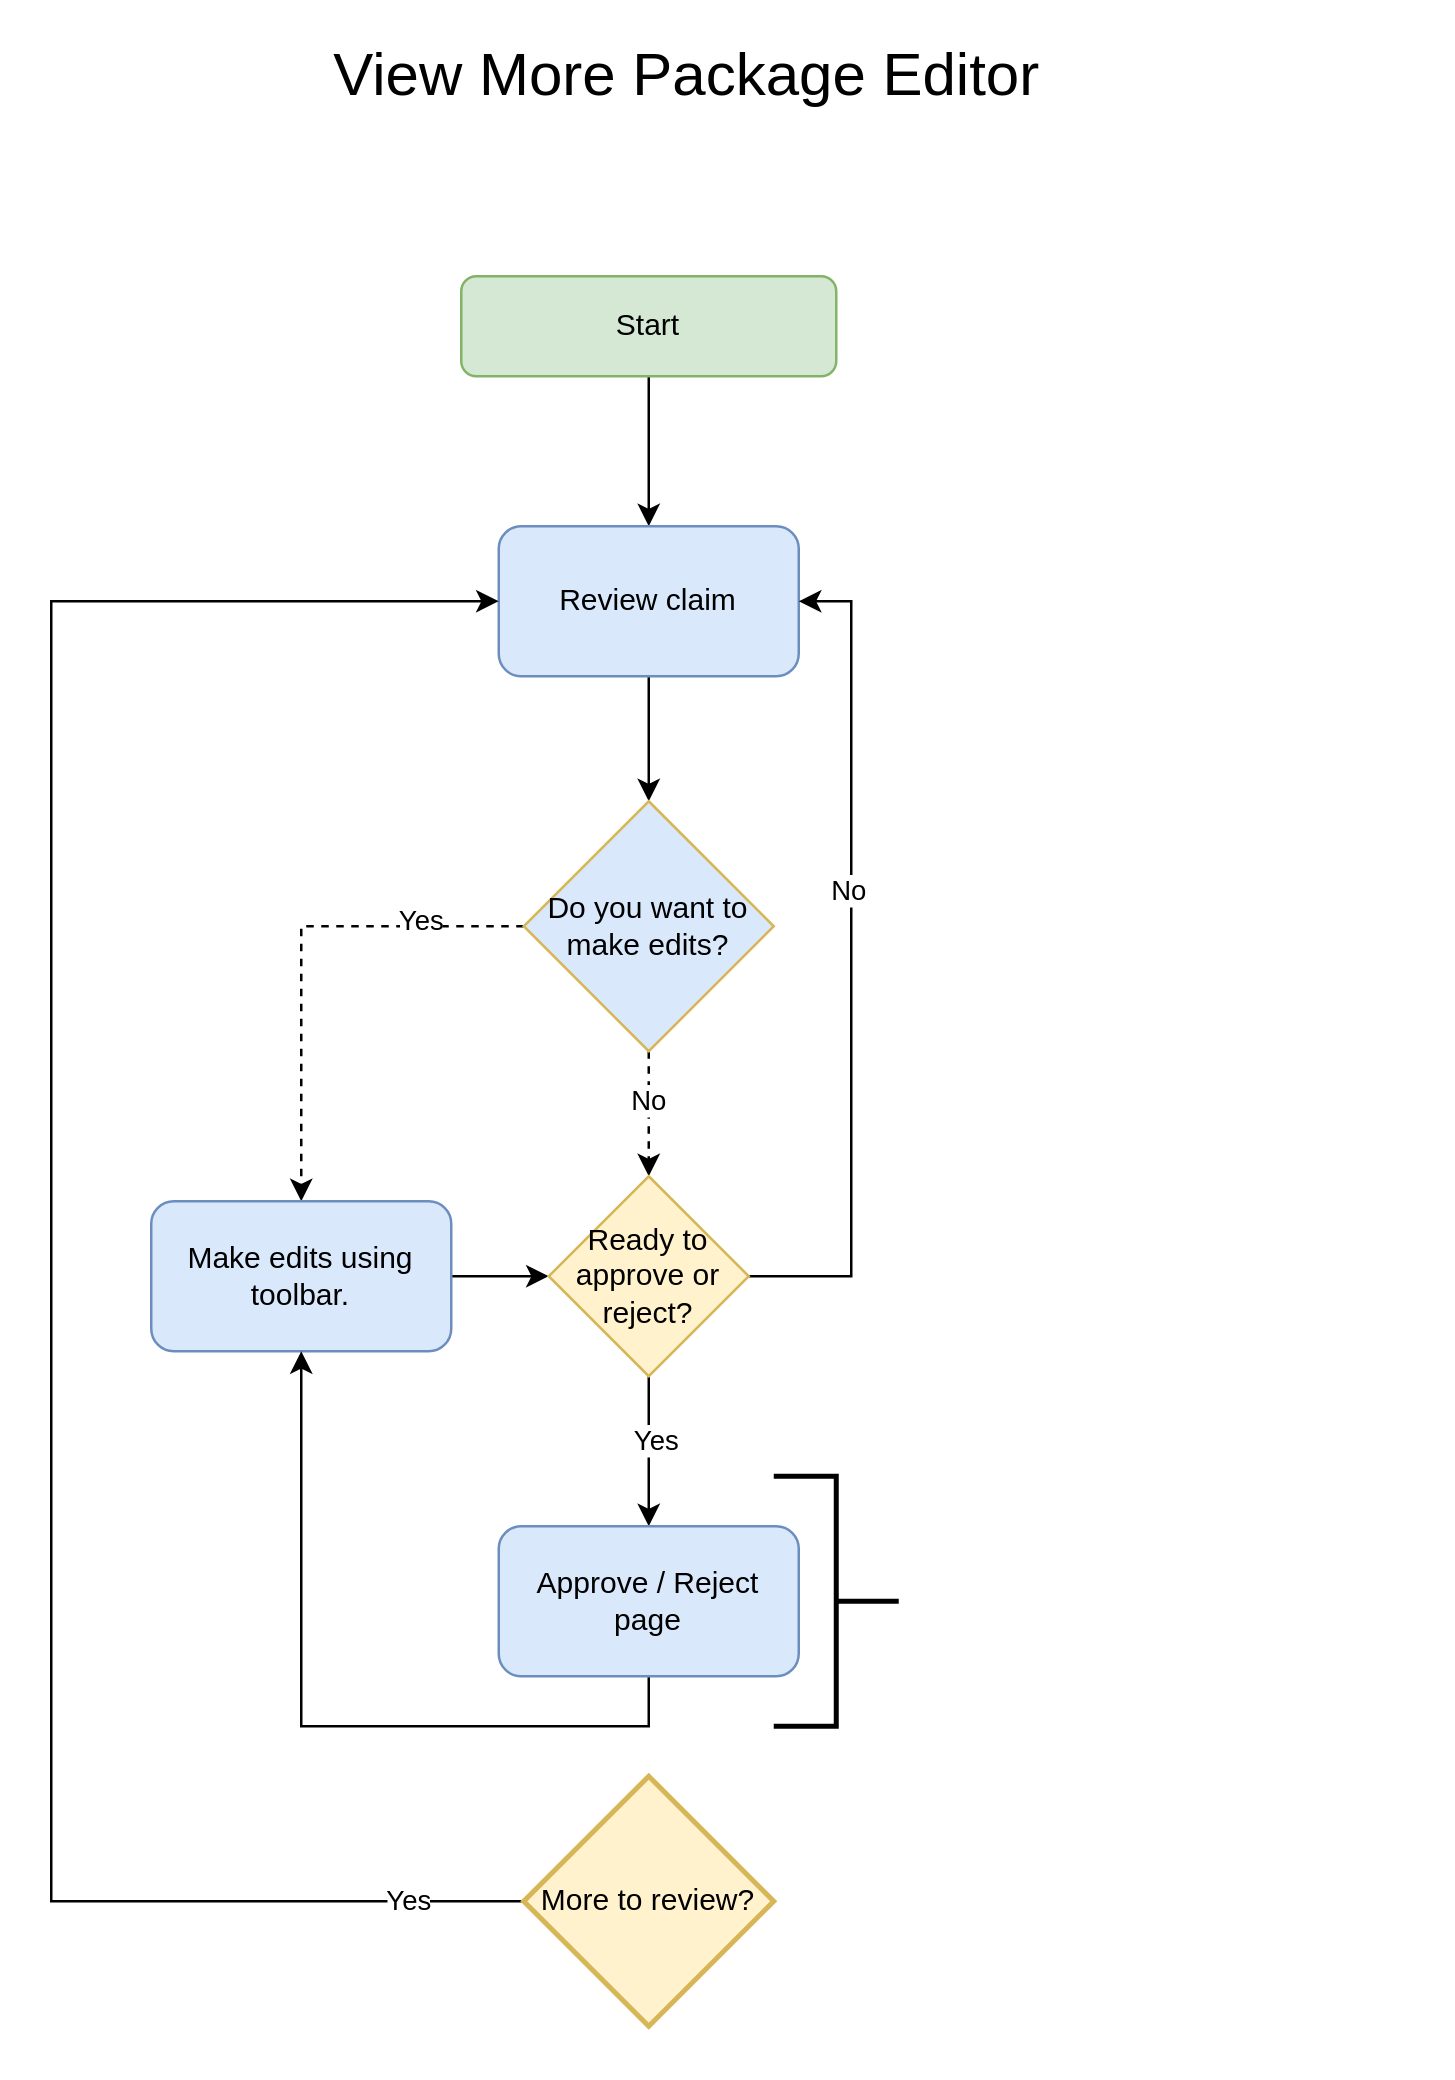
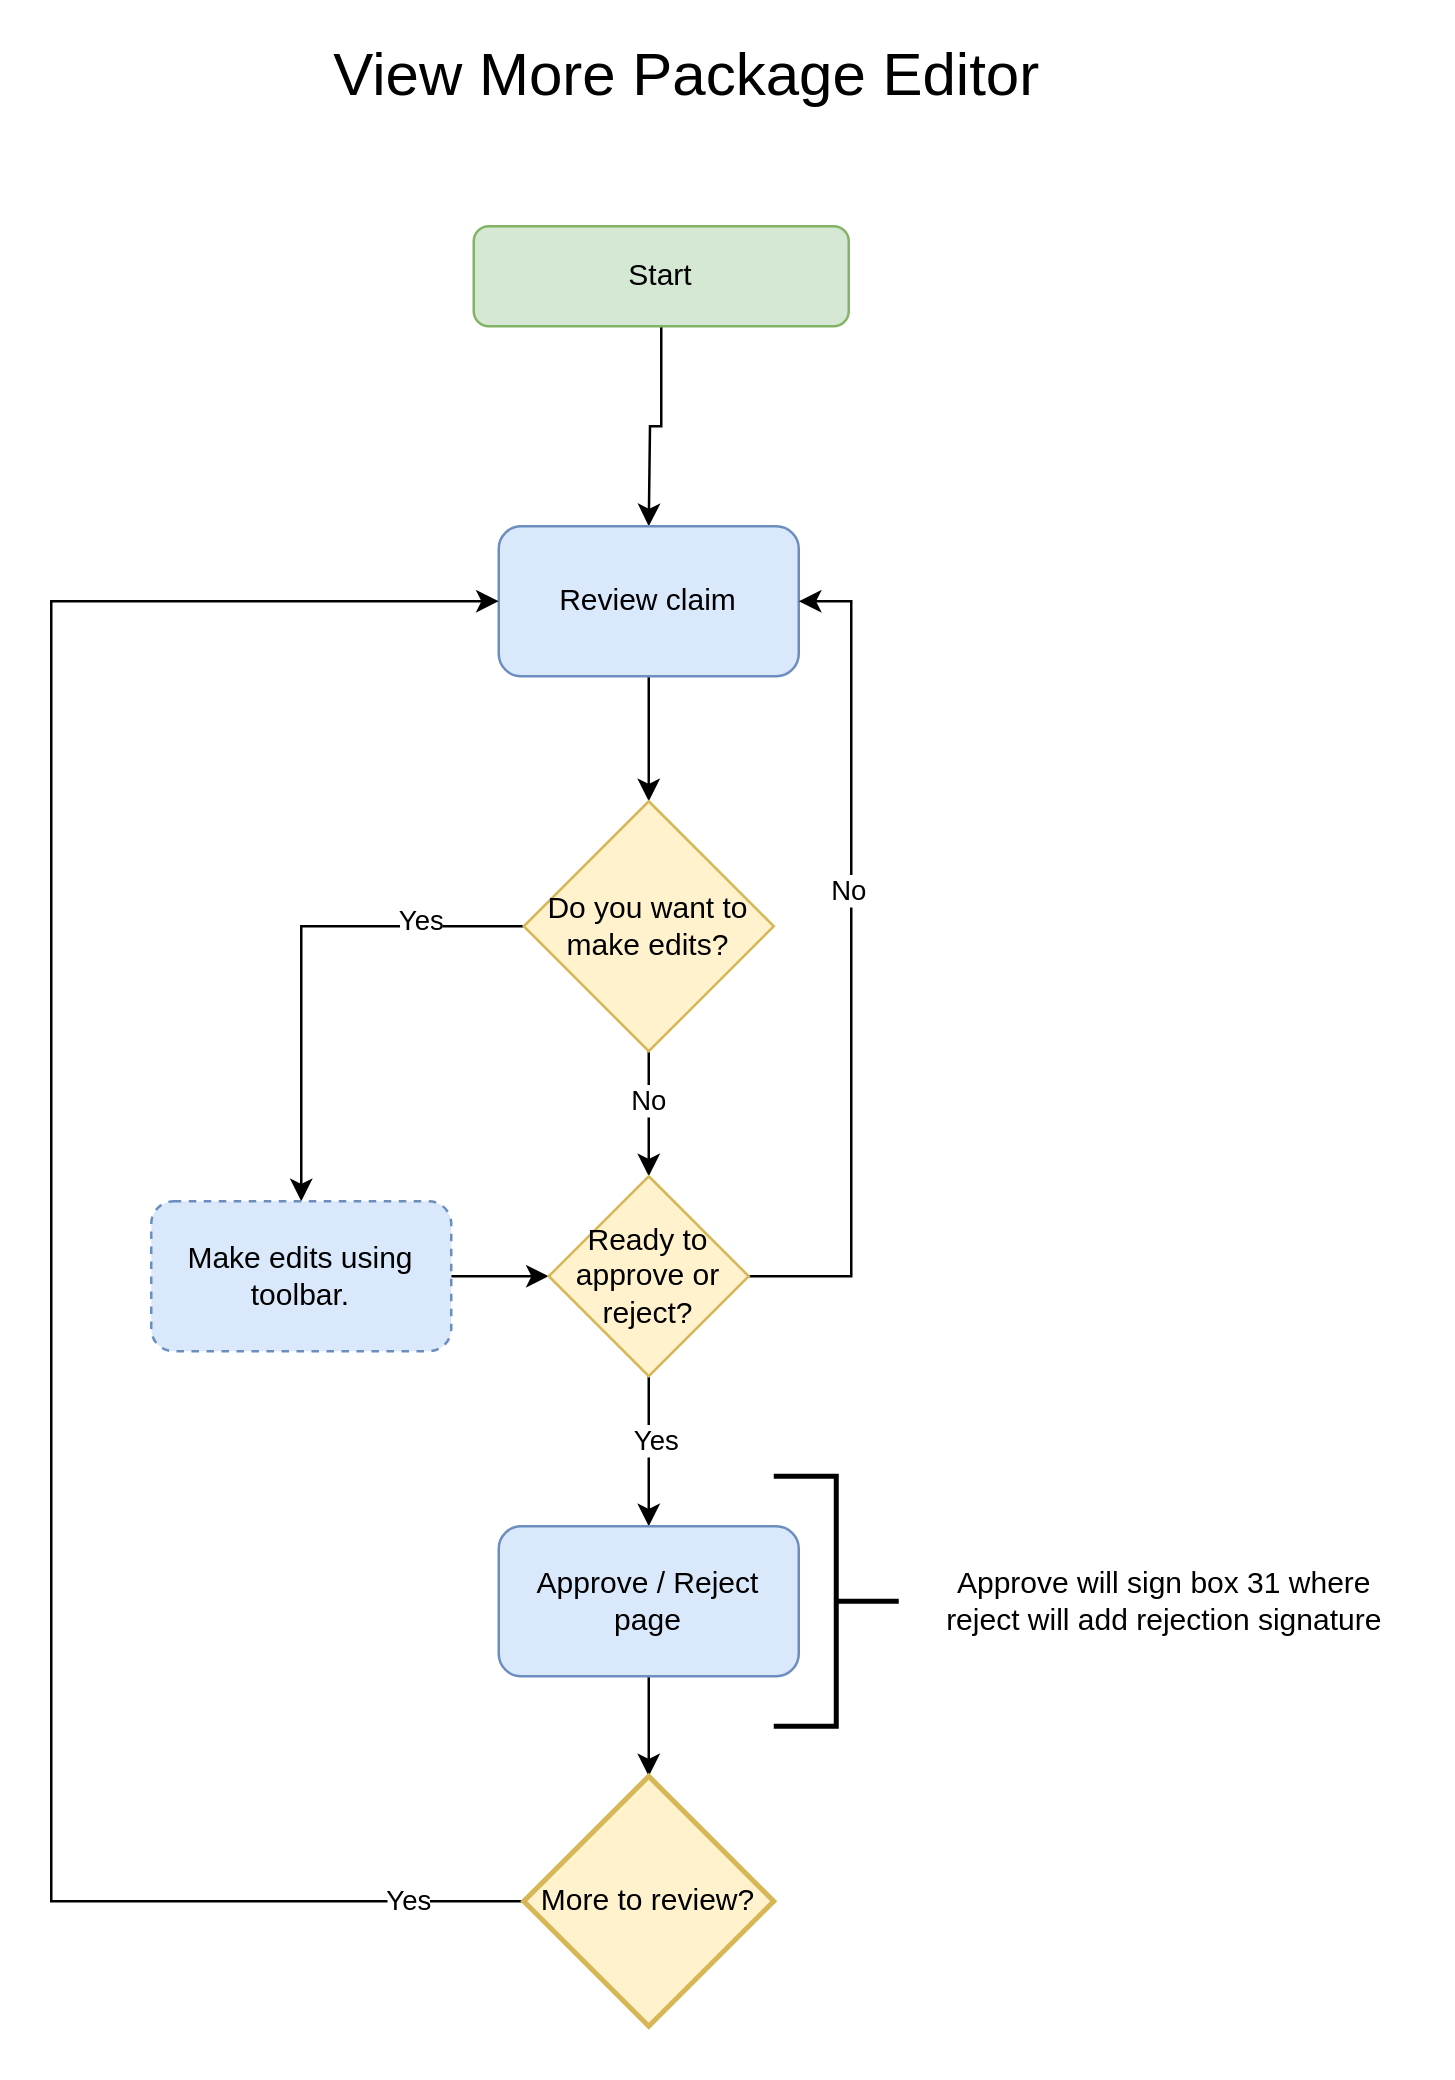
(649, 326) -> (661, 276)
(649, 926) -> (649, 926)
(301, 1005) -> (301, 1005)
(649, 1137) -> (649, 1137)
(301, 1276) -> (301, 1276)
none -> (1164, 1601)
(301, 1722) -> (649, 1741)
